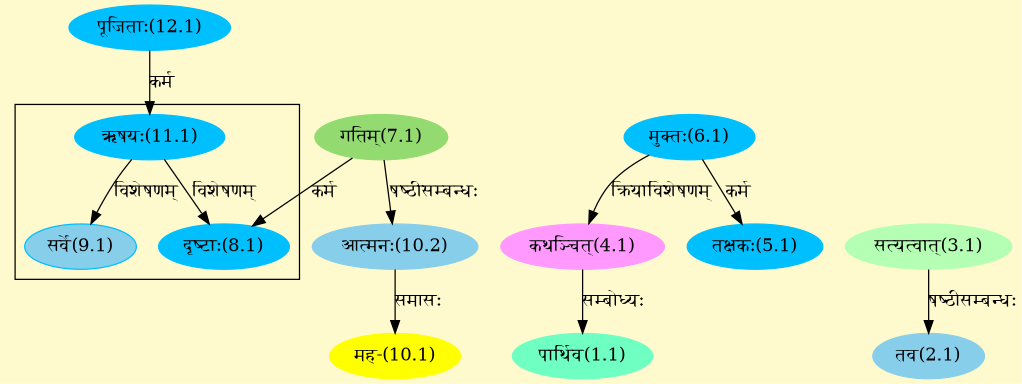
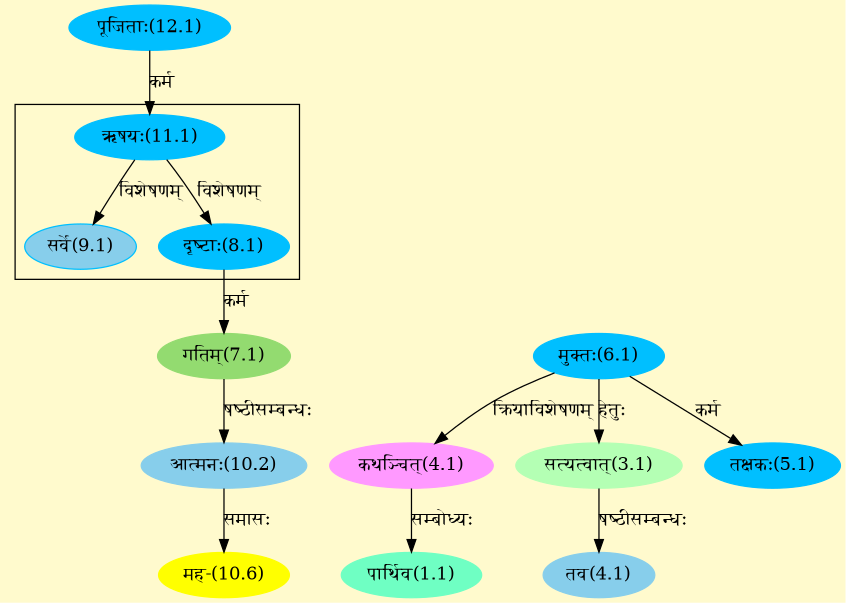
(308, 188) -> (224, 295)
(395, 356) -> (224, 575)
(929, 356) -> (599, 575)
none -> (599, 404)
